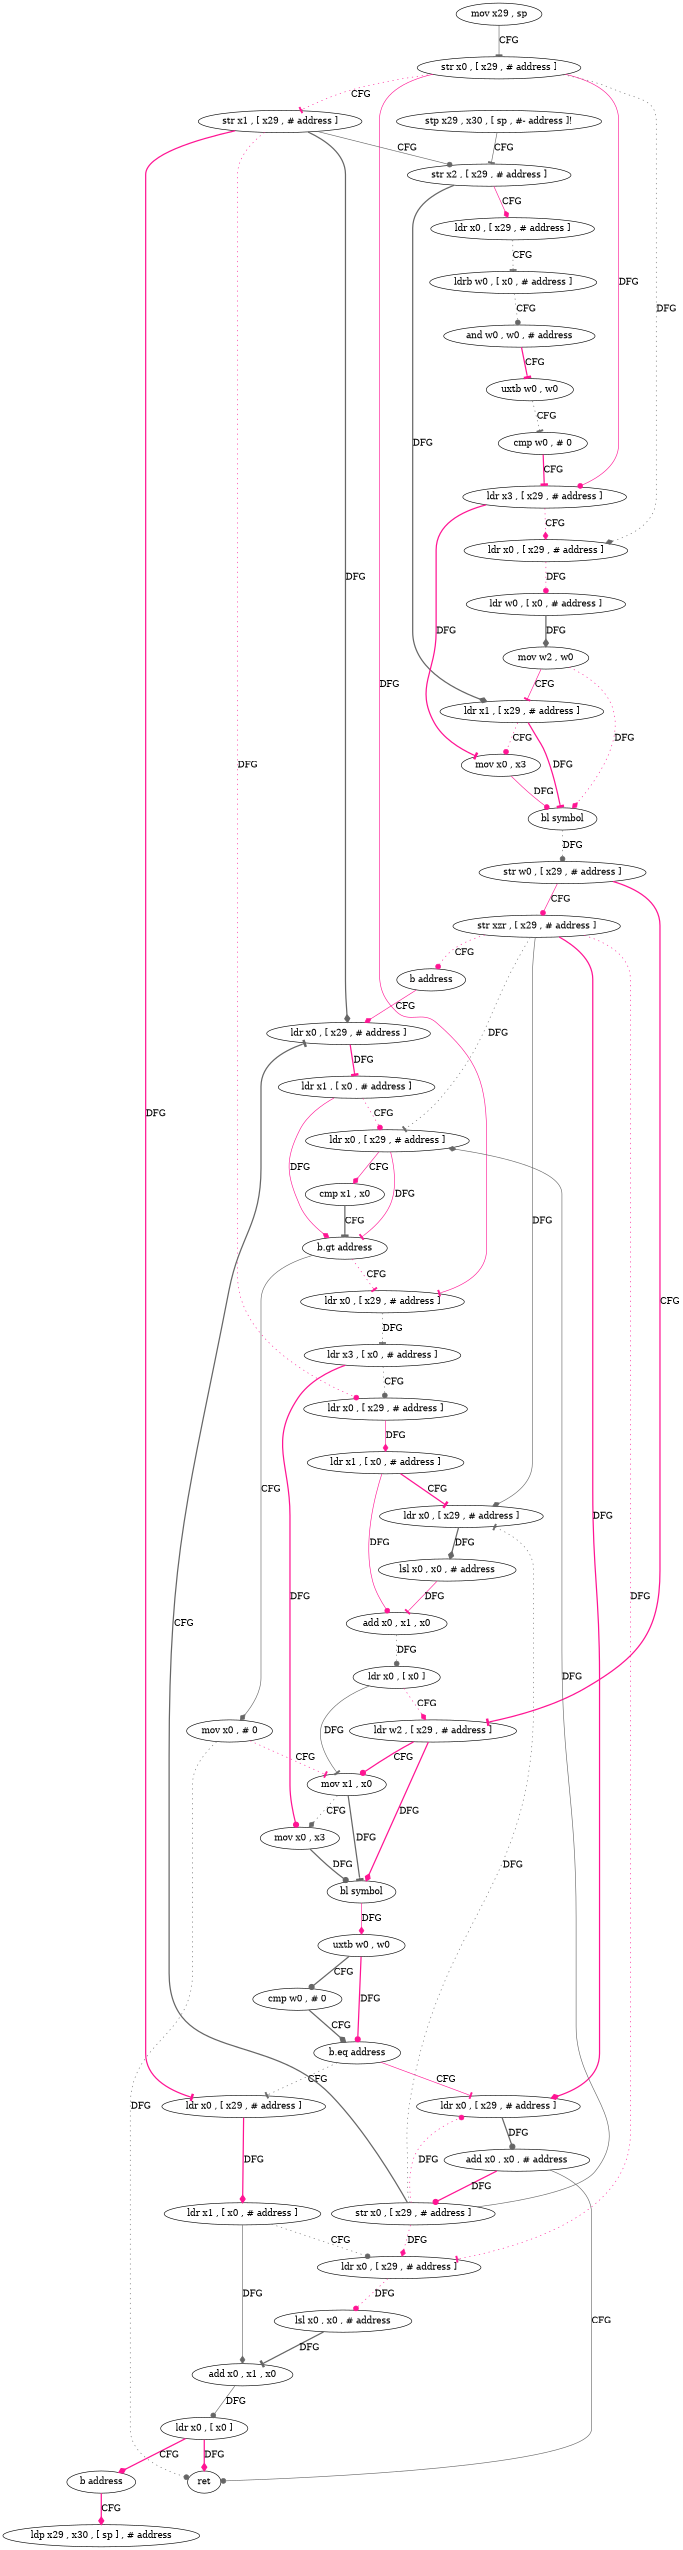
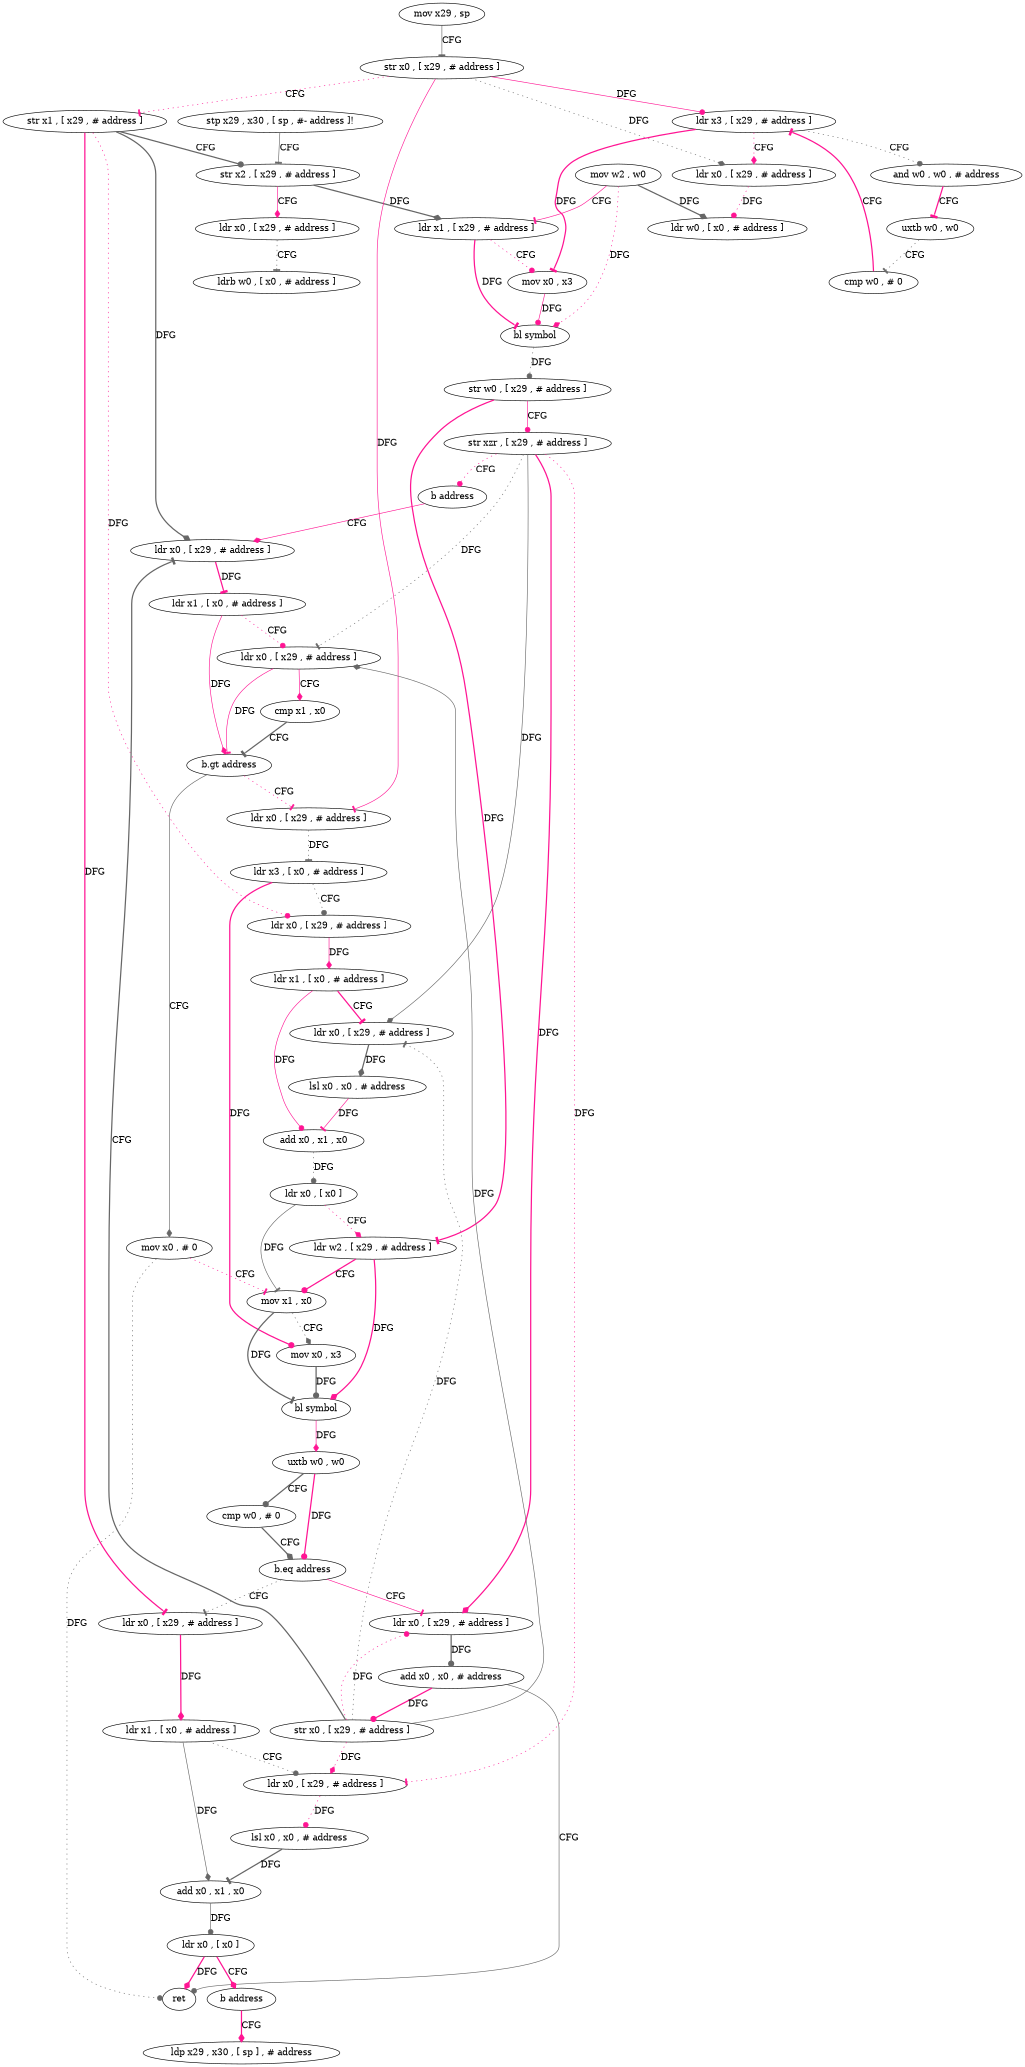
(385, 148) -> (179, 148)
(516, 307) -> (861, 144)
(546, 627) -> (669, 200)
(670, 1302) -> (494, 819)
